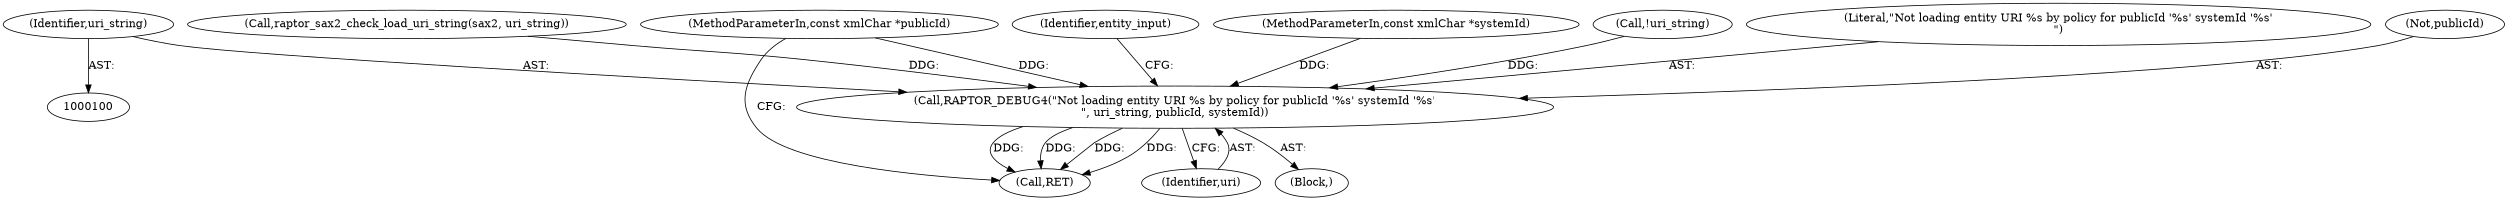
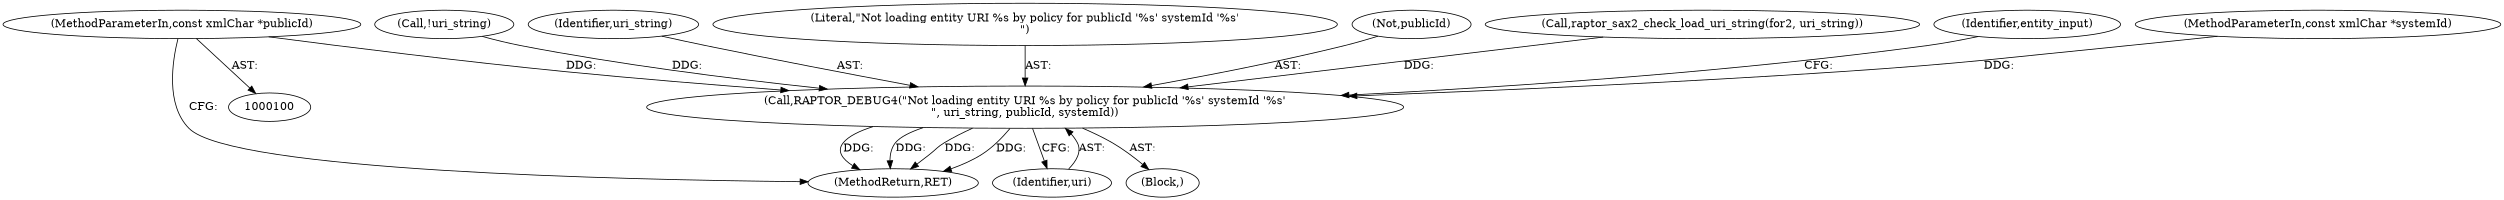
(407, 24) -> (1702, 24)
(88, 62) -> (223, 63)
(1045, 183) -> (893, 183)
